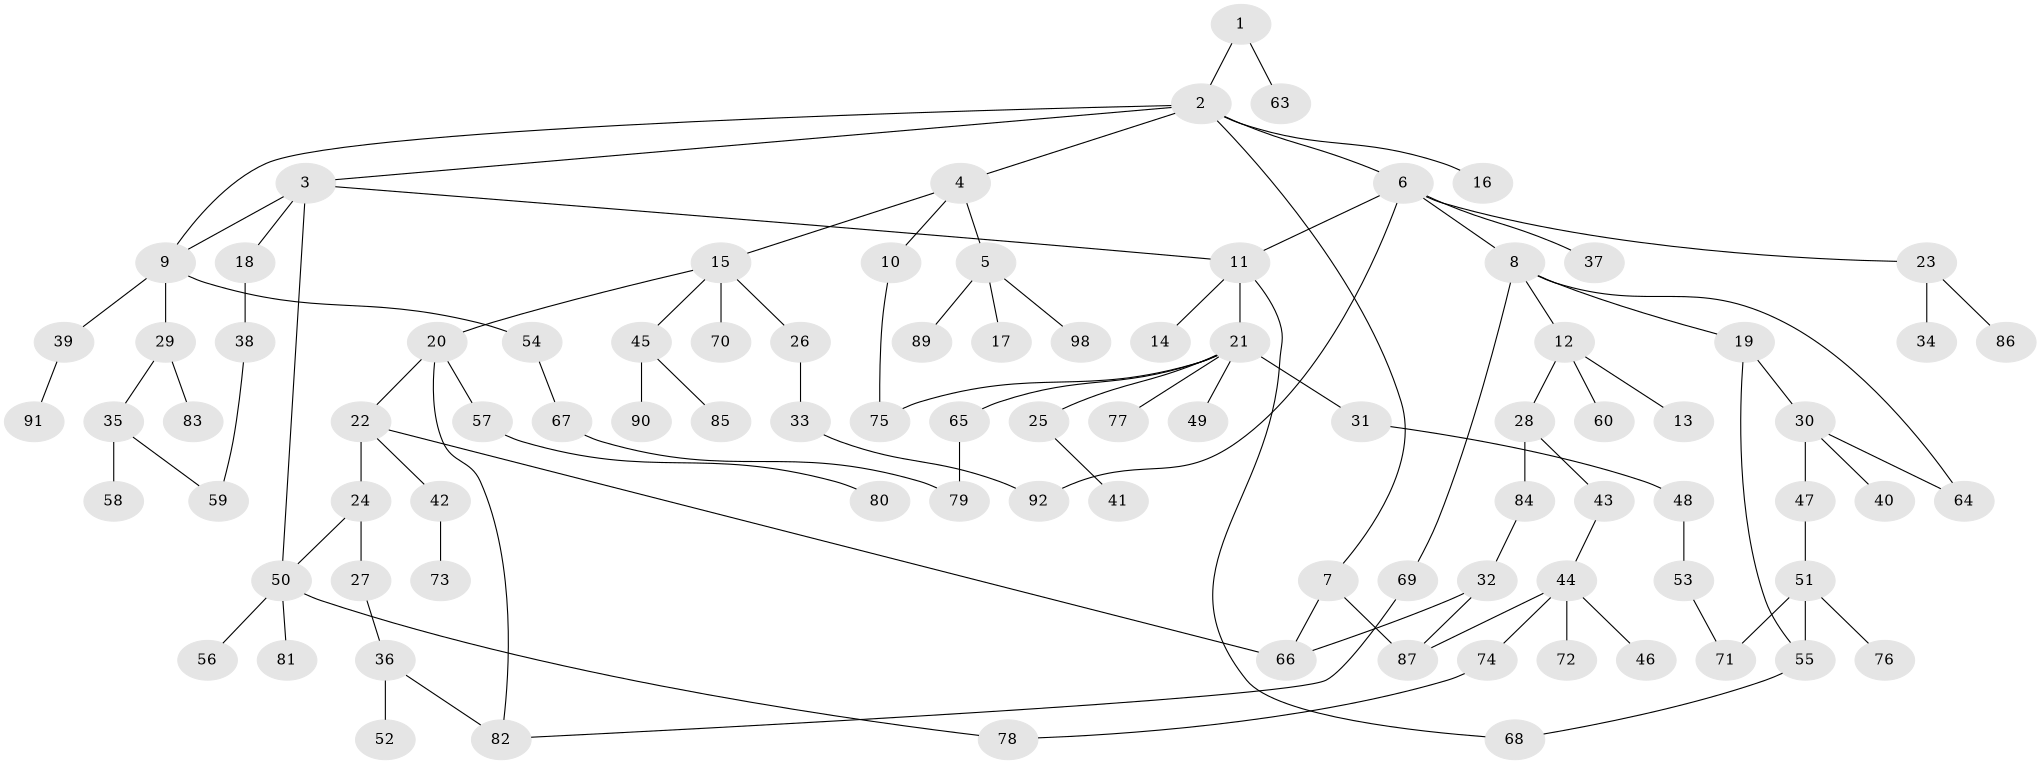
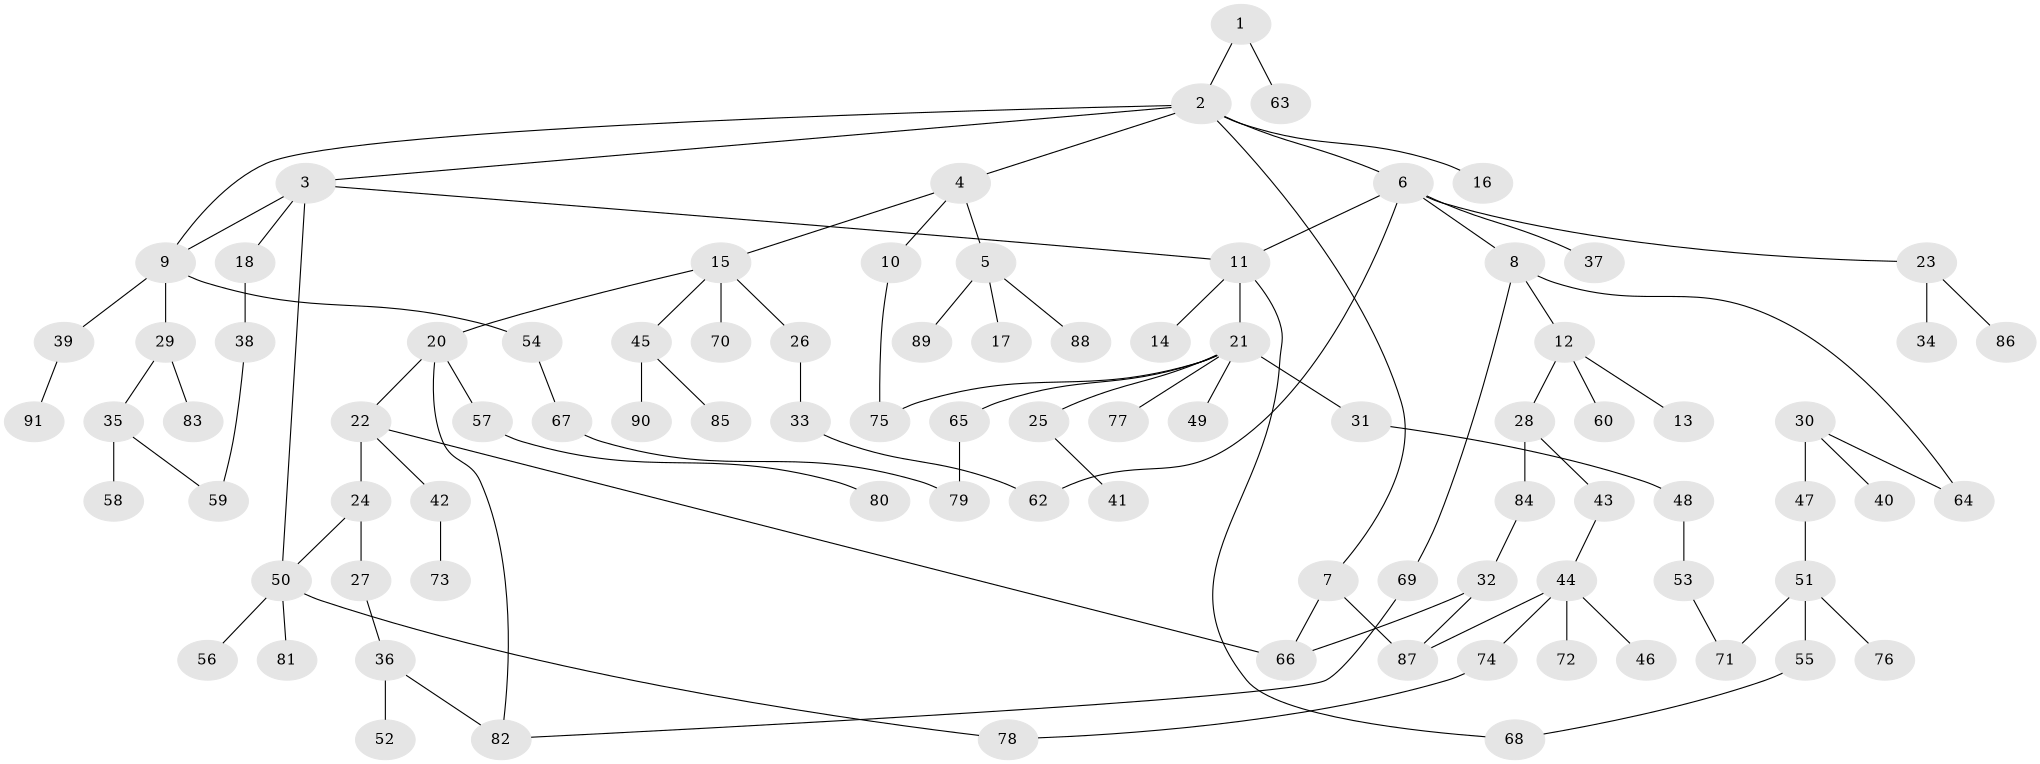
(1081, 342) -> (1081, 342)
(1745, 342) -> none
(1039, 501) -> (1039, 501)
